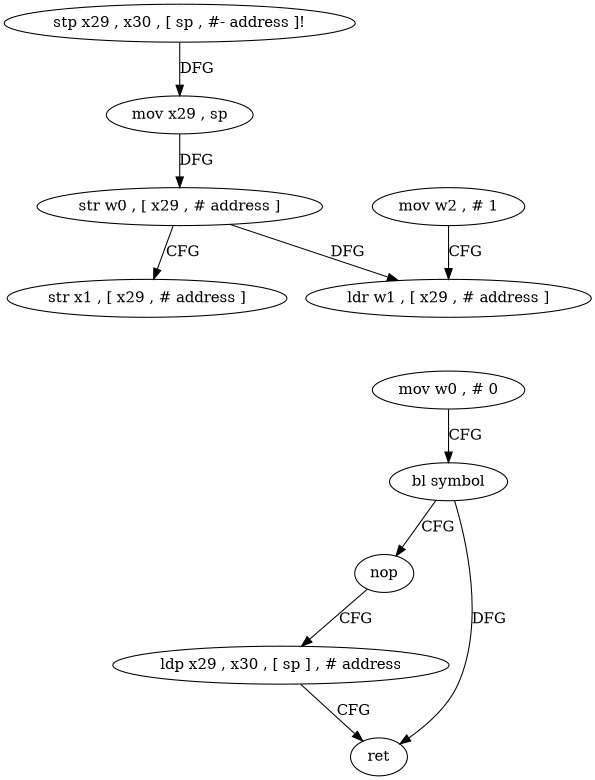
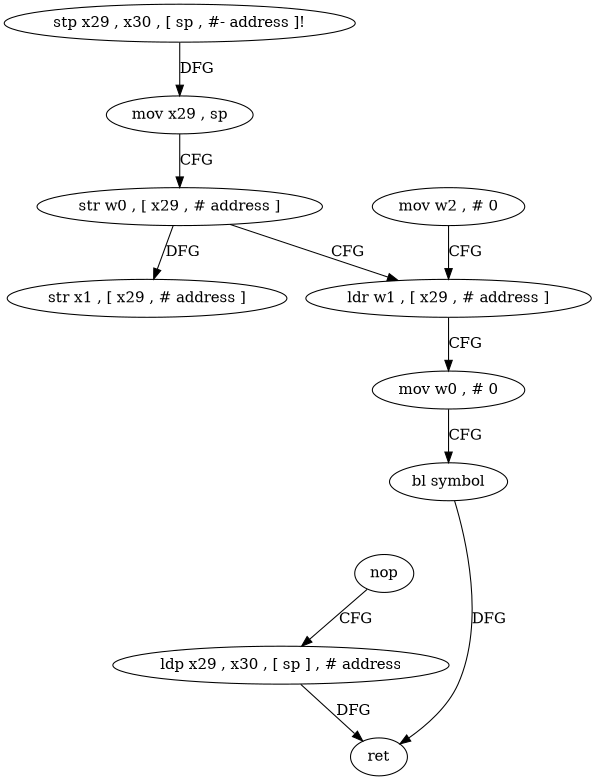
(197, 161) -> (197, 161)
(449, 207) -> (449, 207)
(183, 252) -> (183, 252)
(348, 252) -> (348, 252)
none -> (449, 339)
(419, 524) -> none
(354, 711) -> (354, 711)
